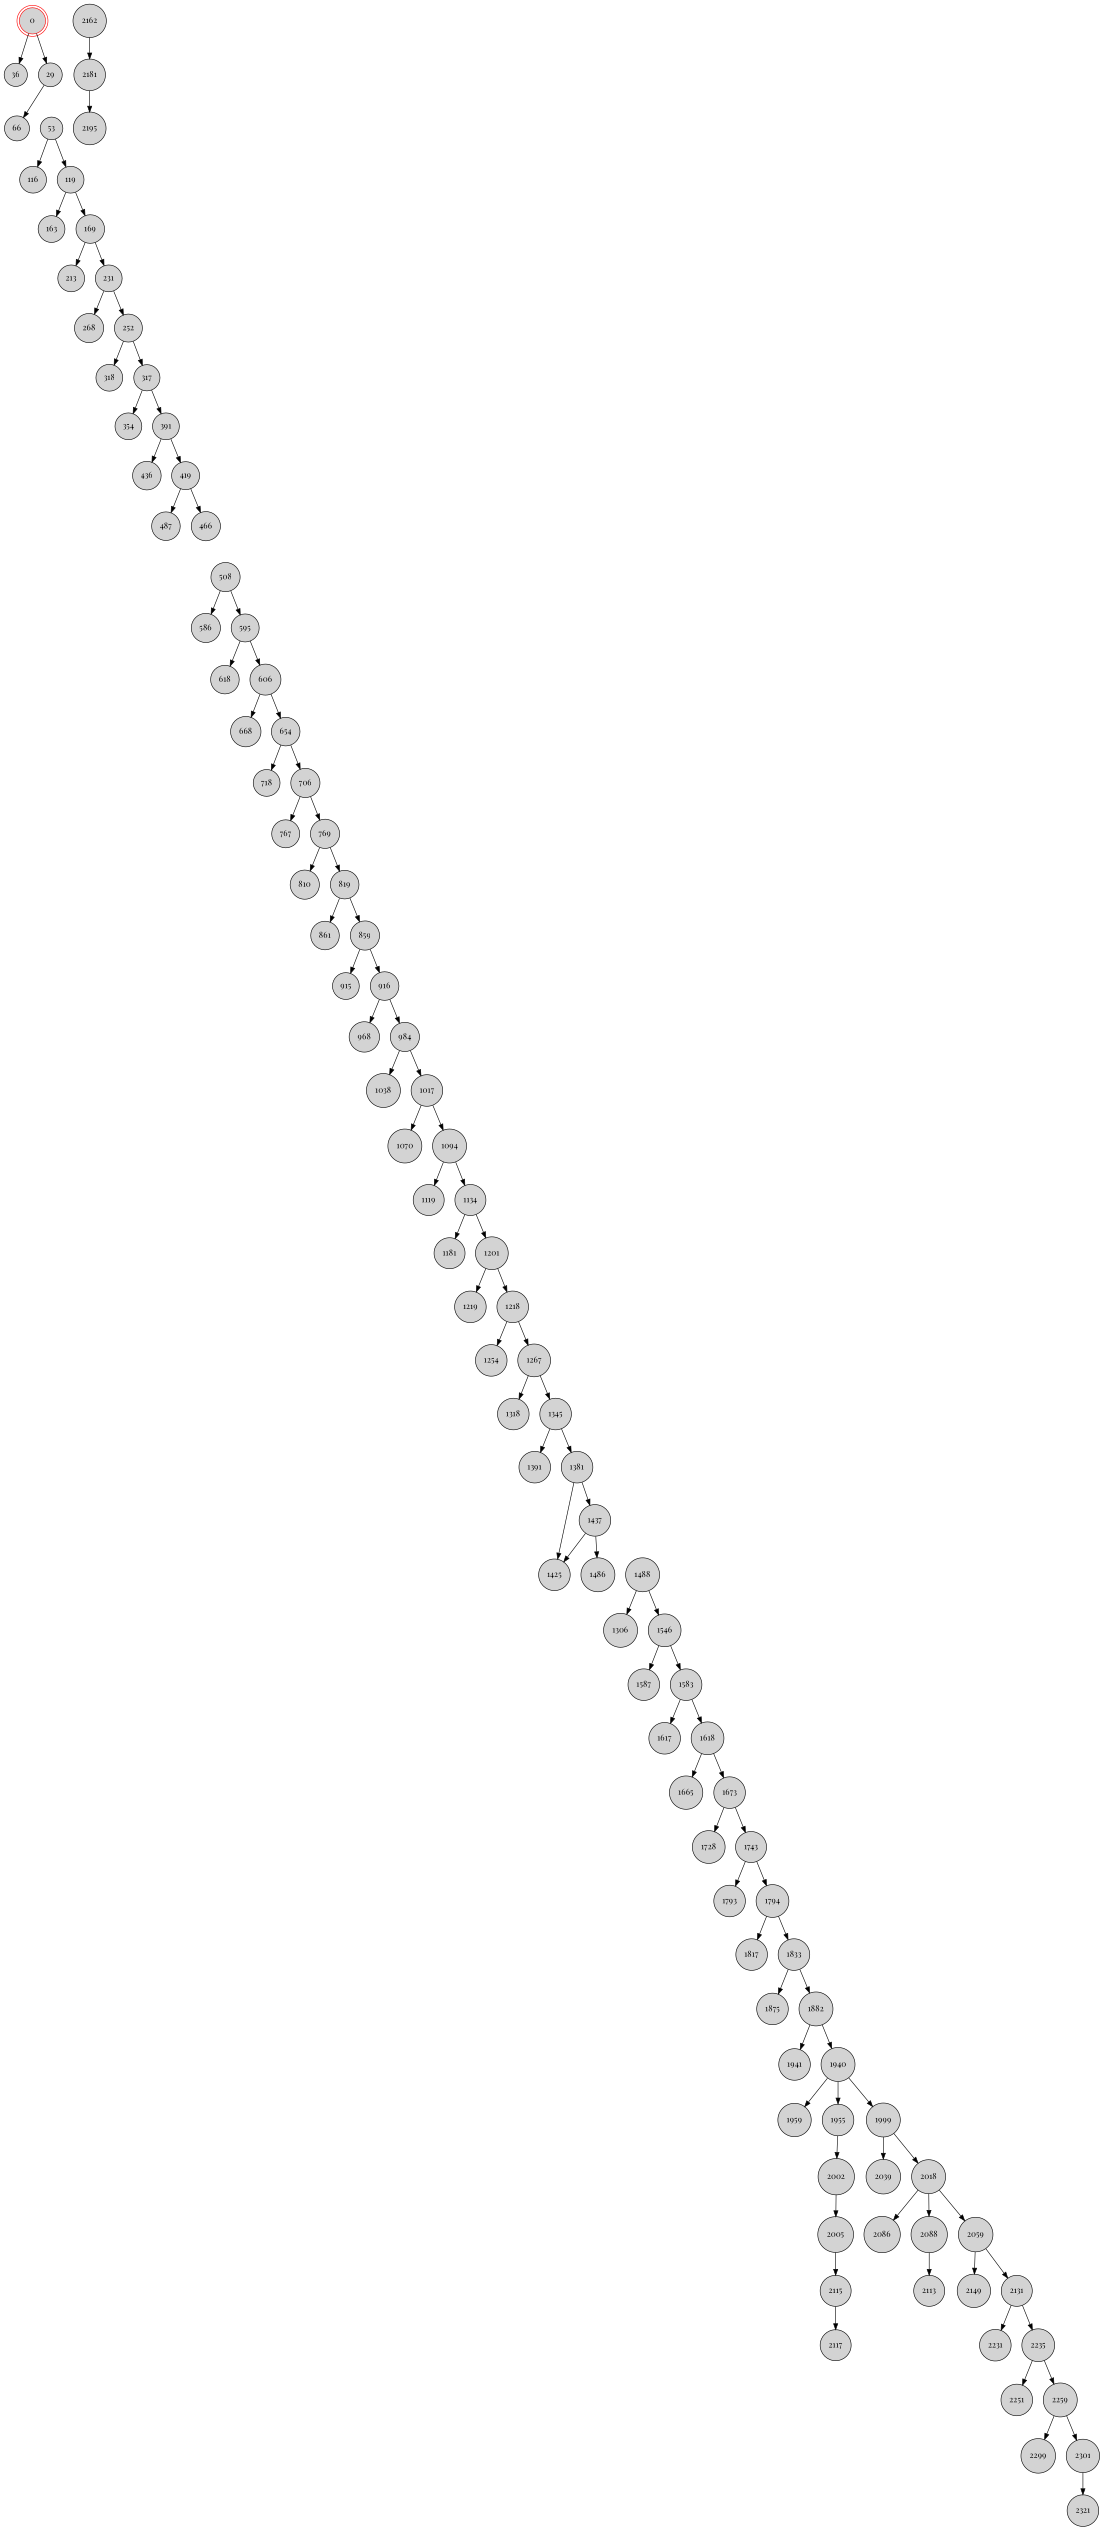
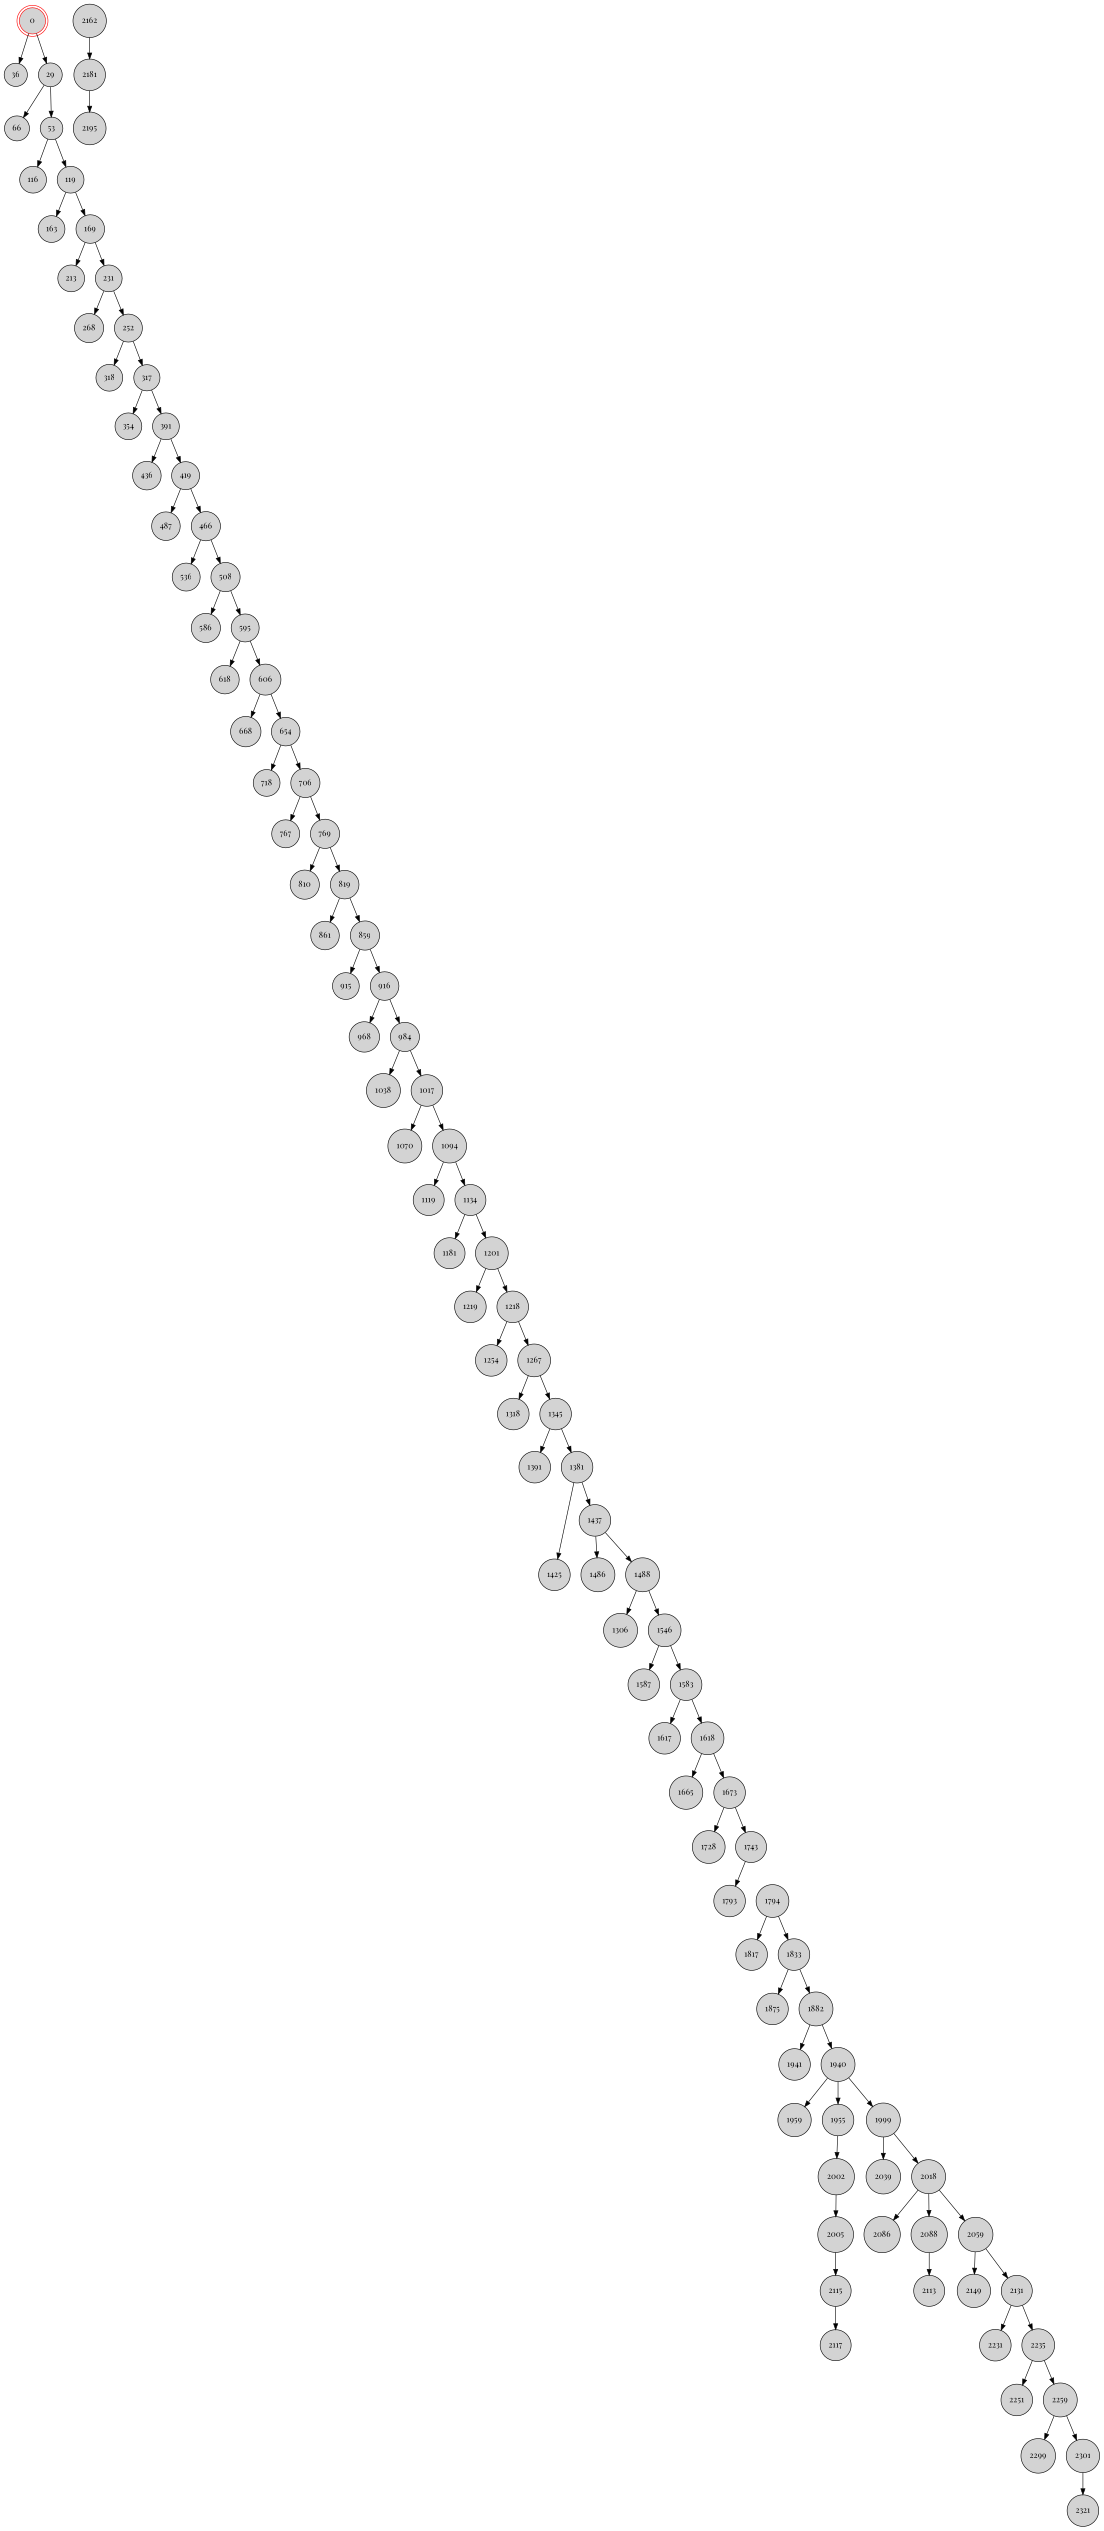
none -> (51, 99)
none -> (215, 549)
none -> (186, 577)
(577, 1545) -> (616, 1545)
(760, 1871) -> none
